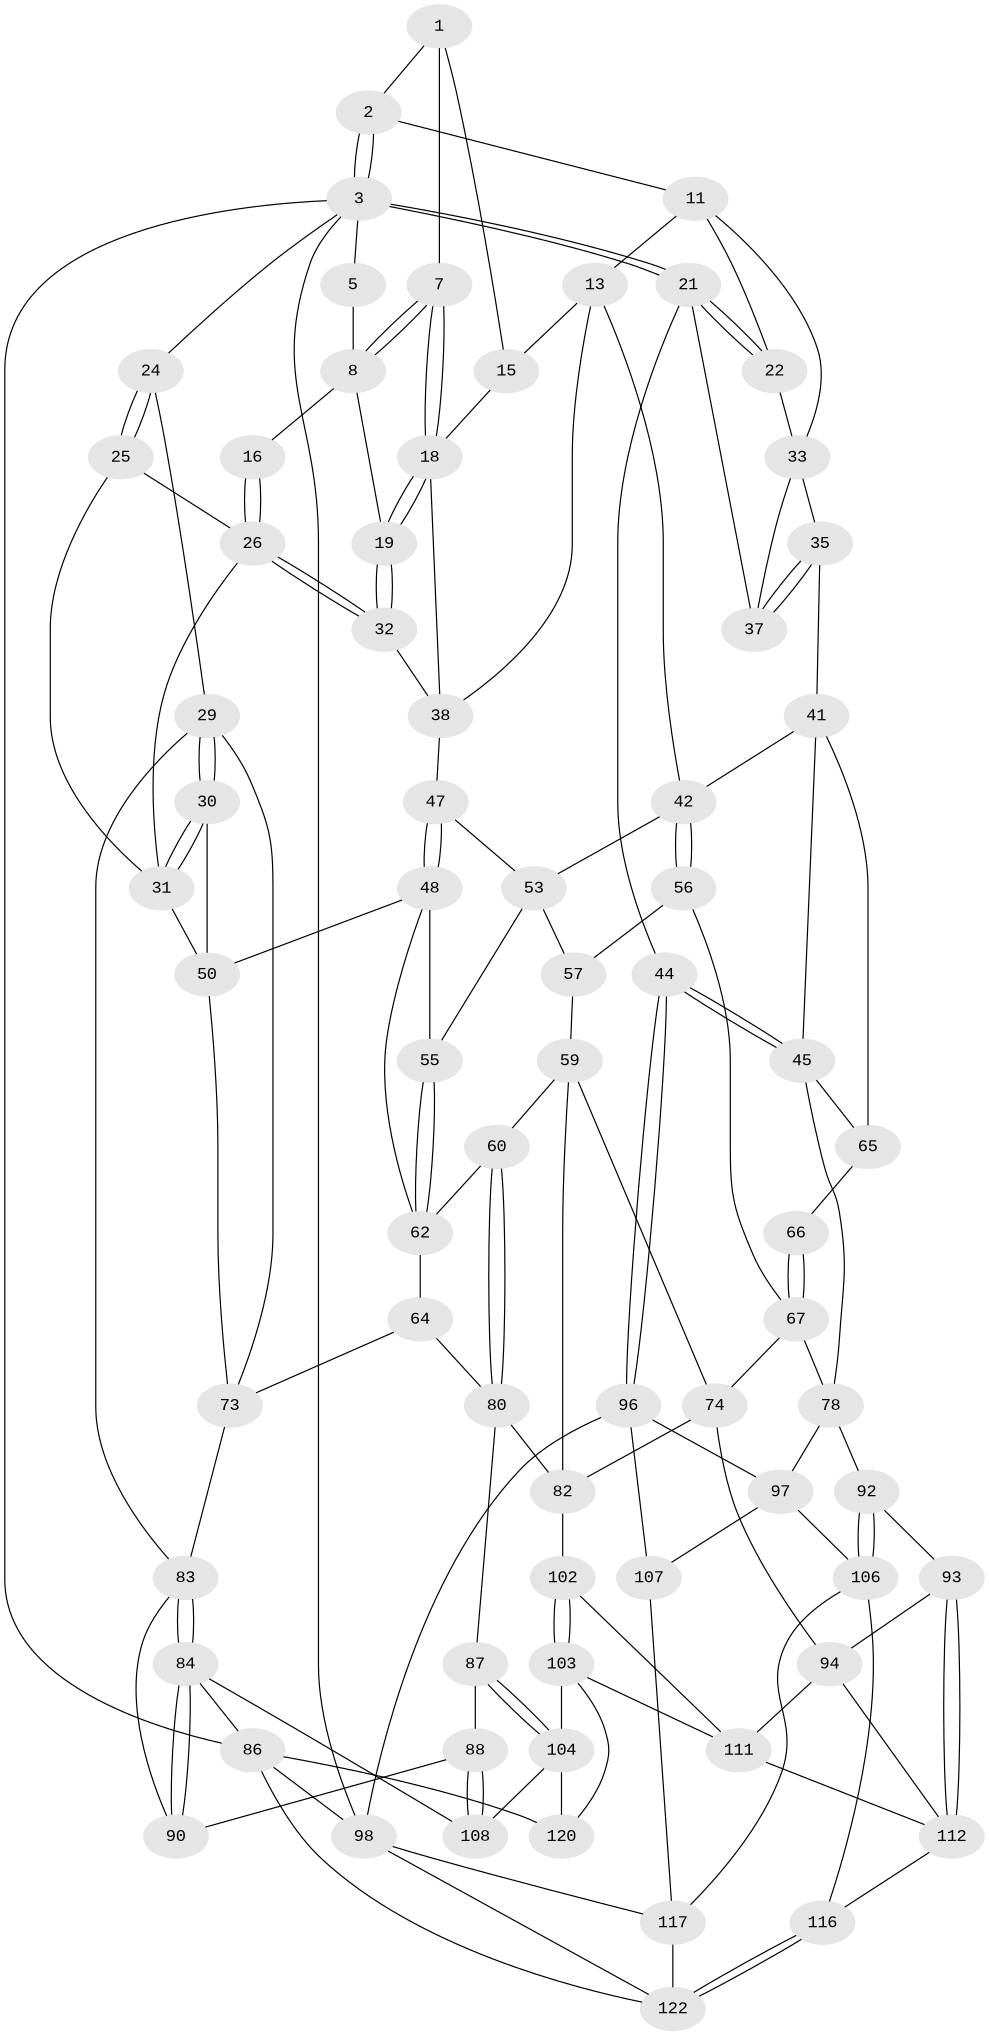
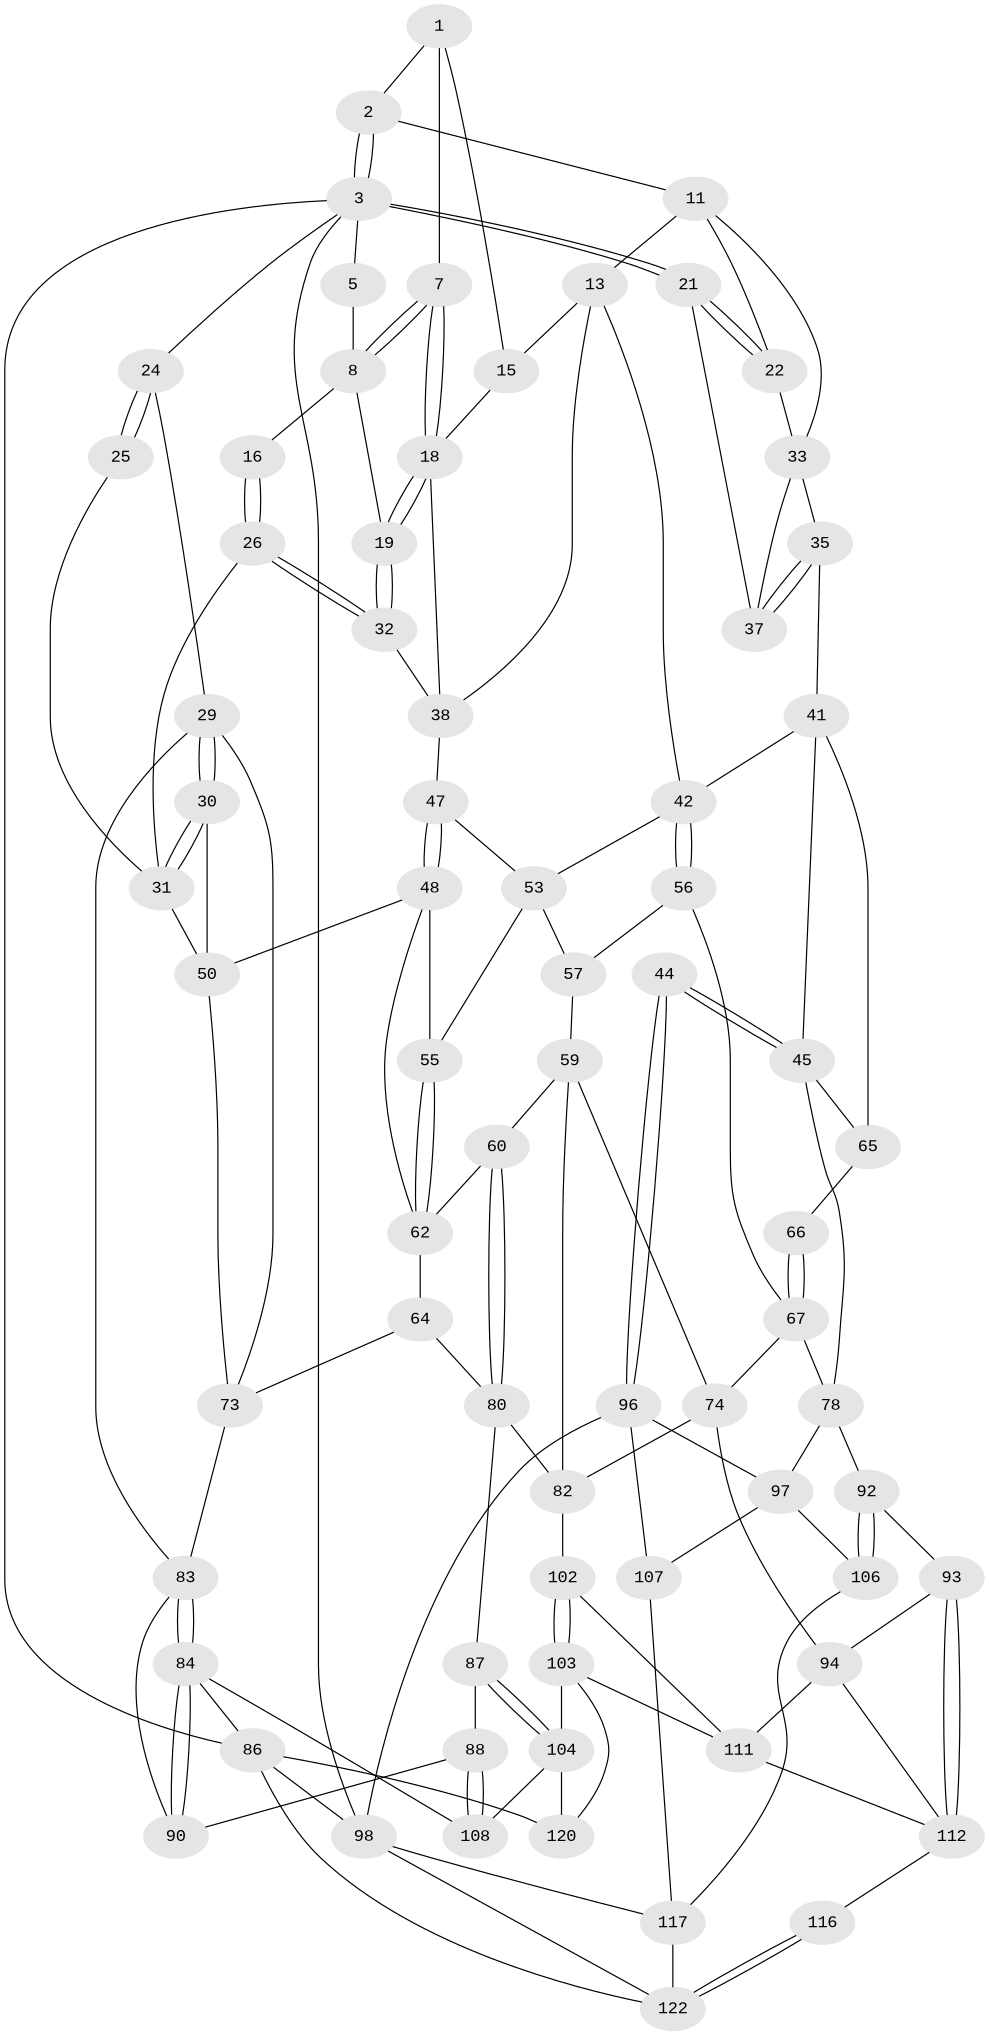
(187, 501) -> none
(618, 628) -> none
(866, 1753) -> none
